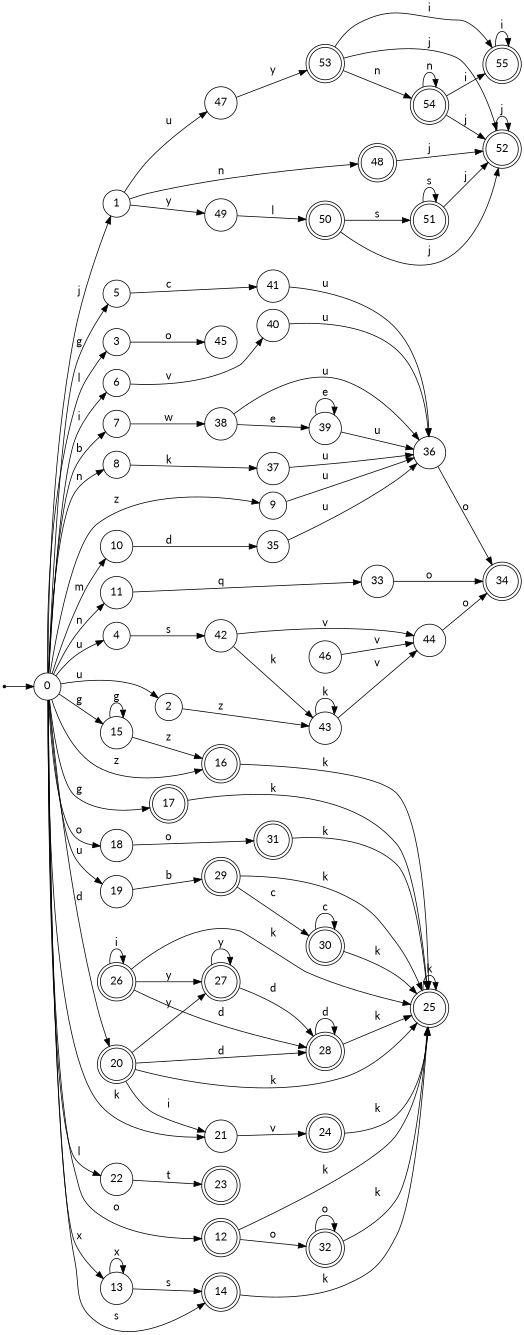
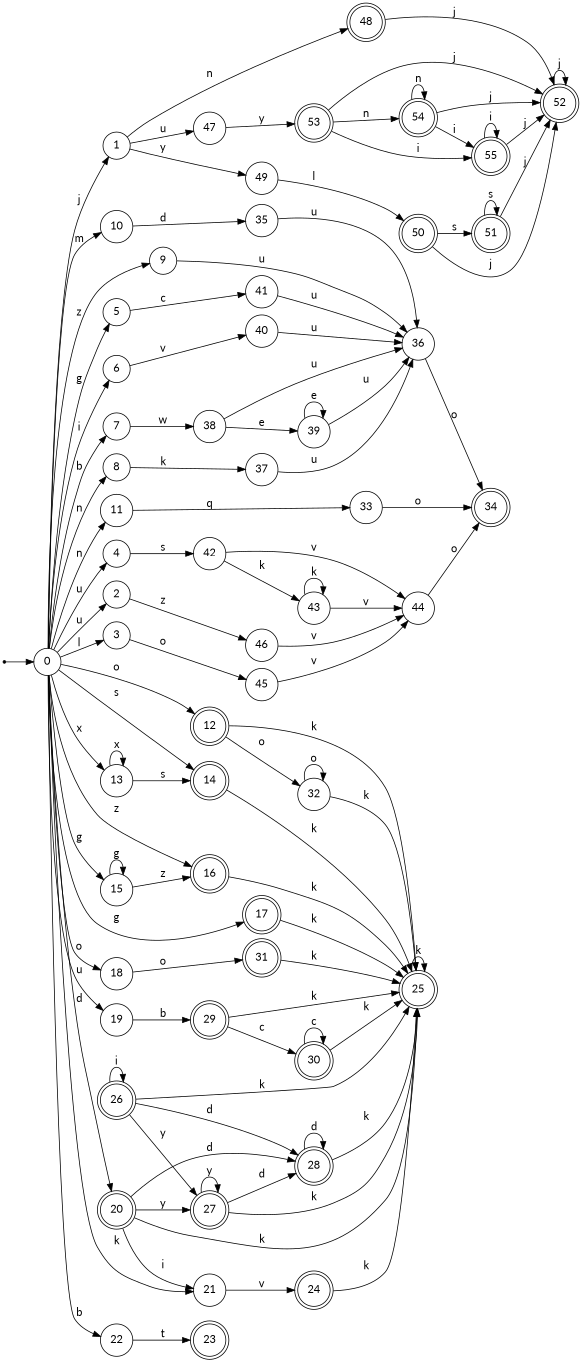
none -> (522, 132)
none -> (344, 663)
(242, 717) -> (184, 618)
(79, 1152) -> (79, 1313)
none -> (377, 1170)
(325, 1248) -> (314, 794)
